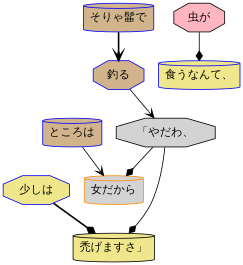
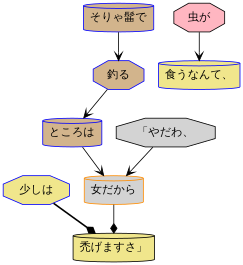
(119, 42) -> (119, 42)
(199, 42) -> (199, 42)
(139, 100) -> (98, 101)
(142, 158) -> (142, 158)
(157, 189) -> (114, 214)
